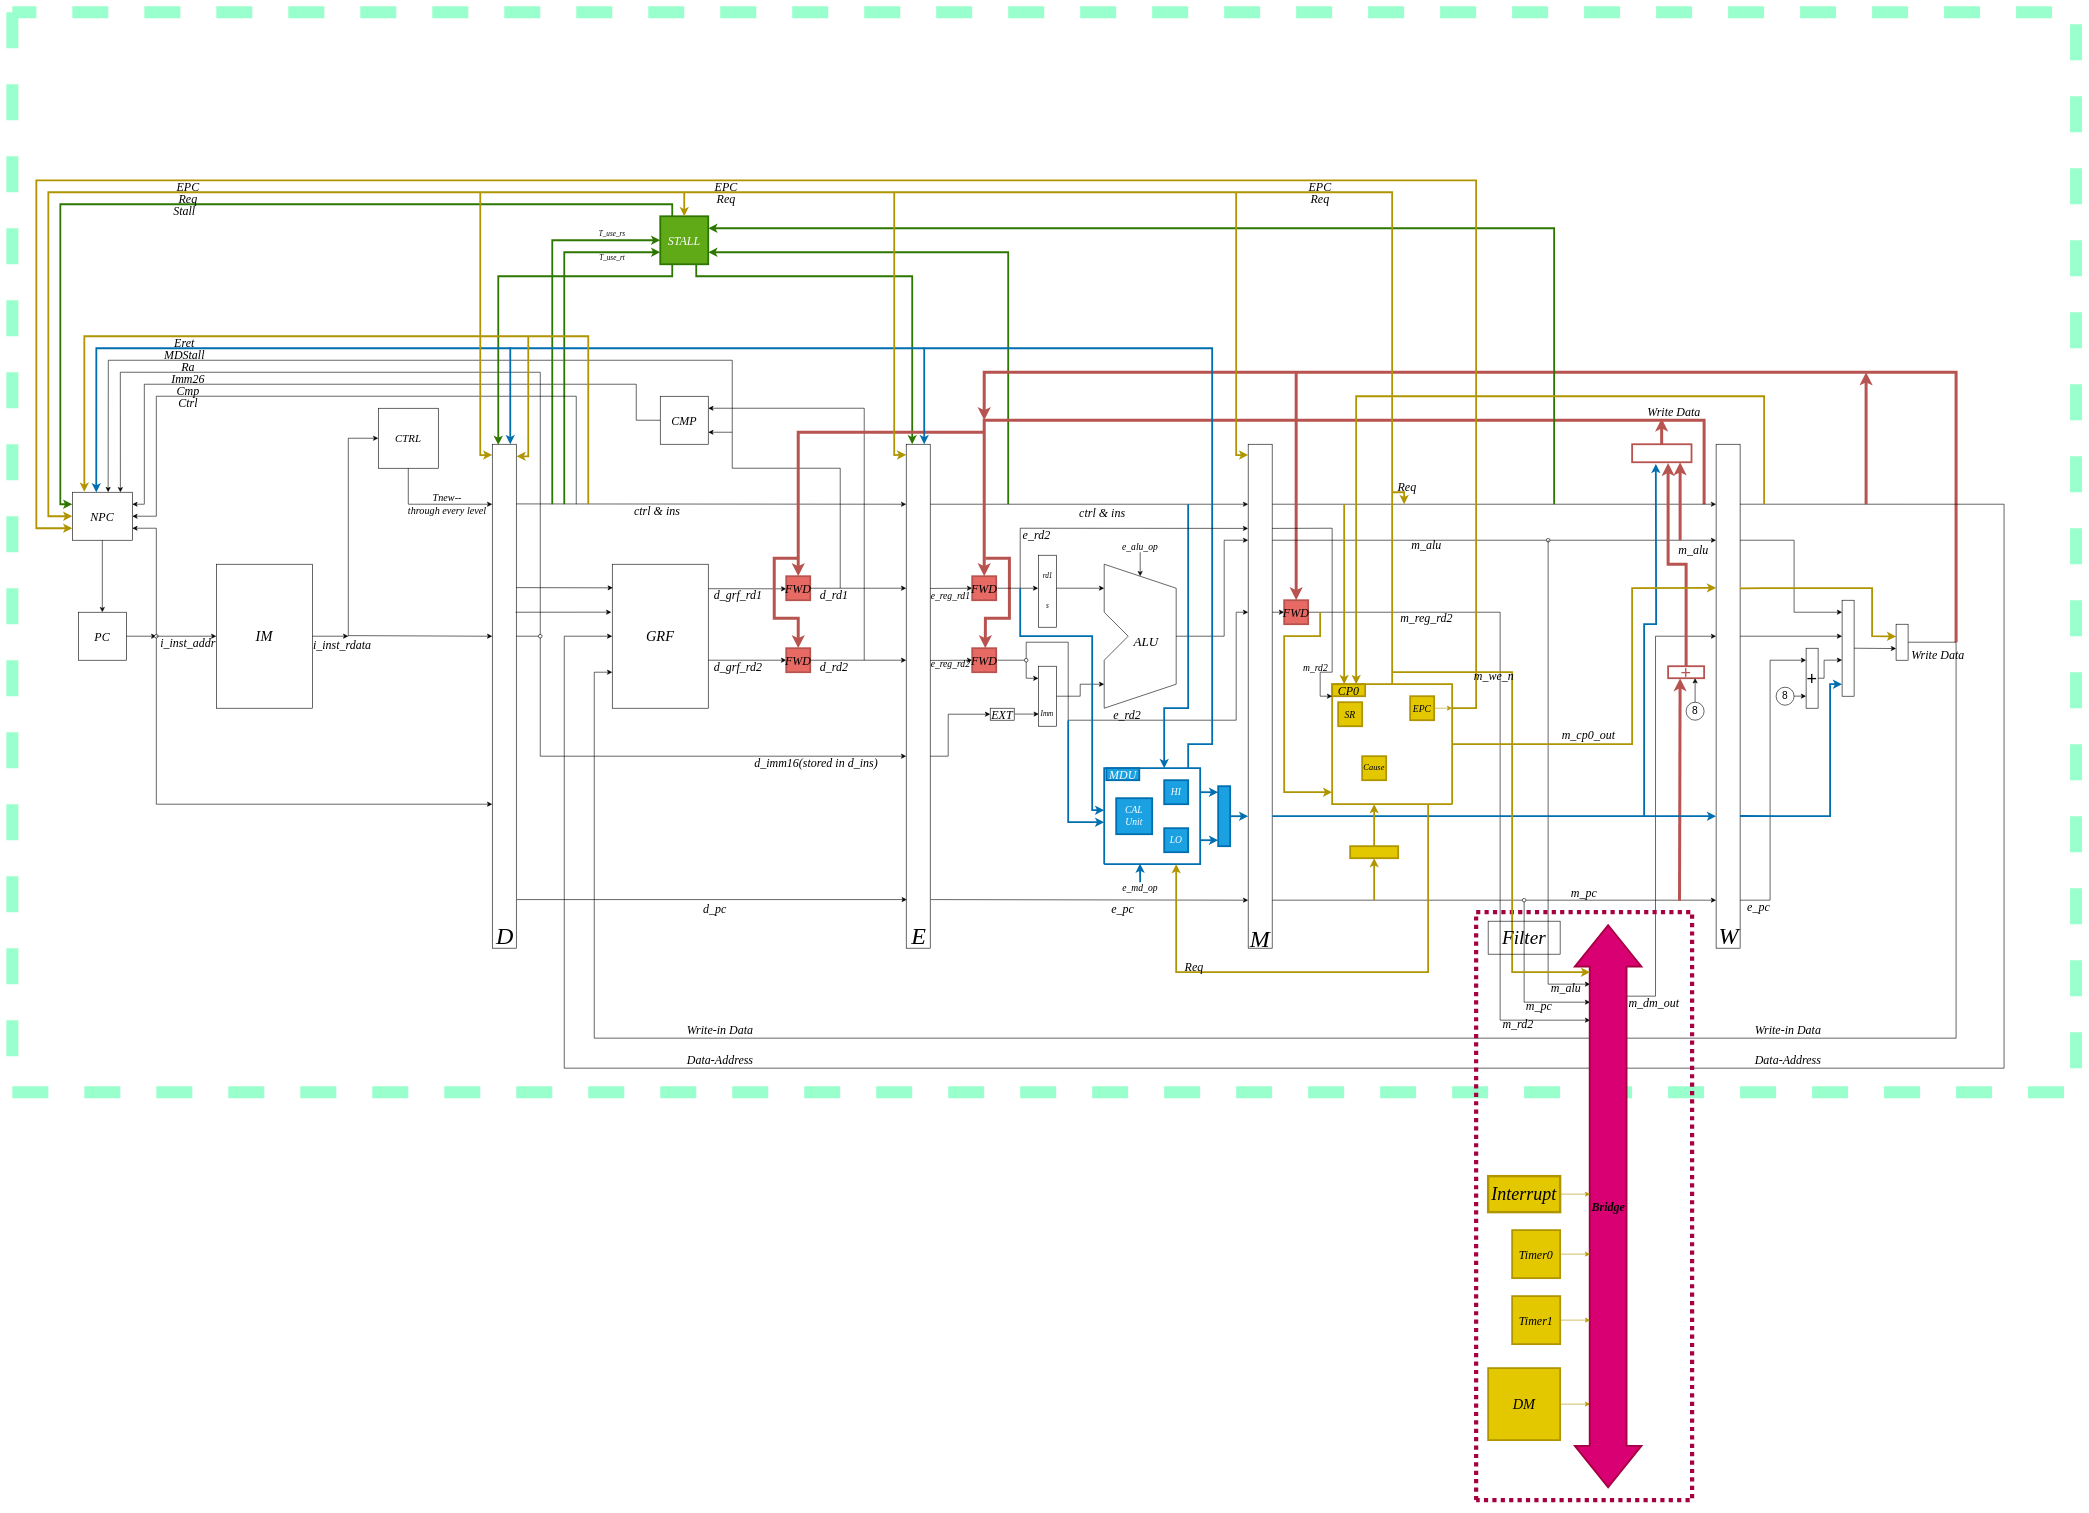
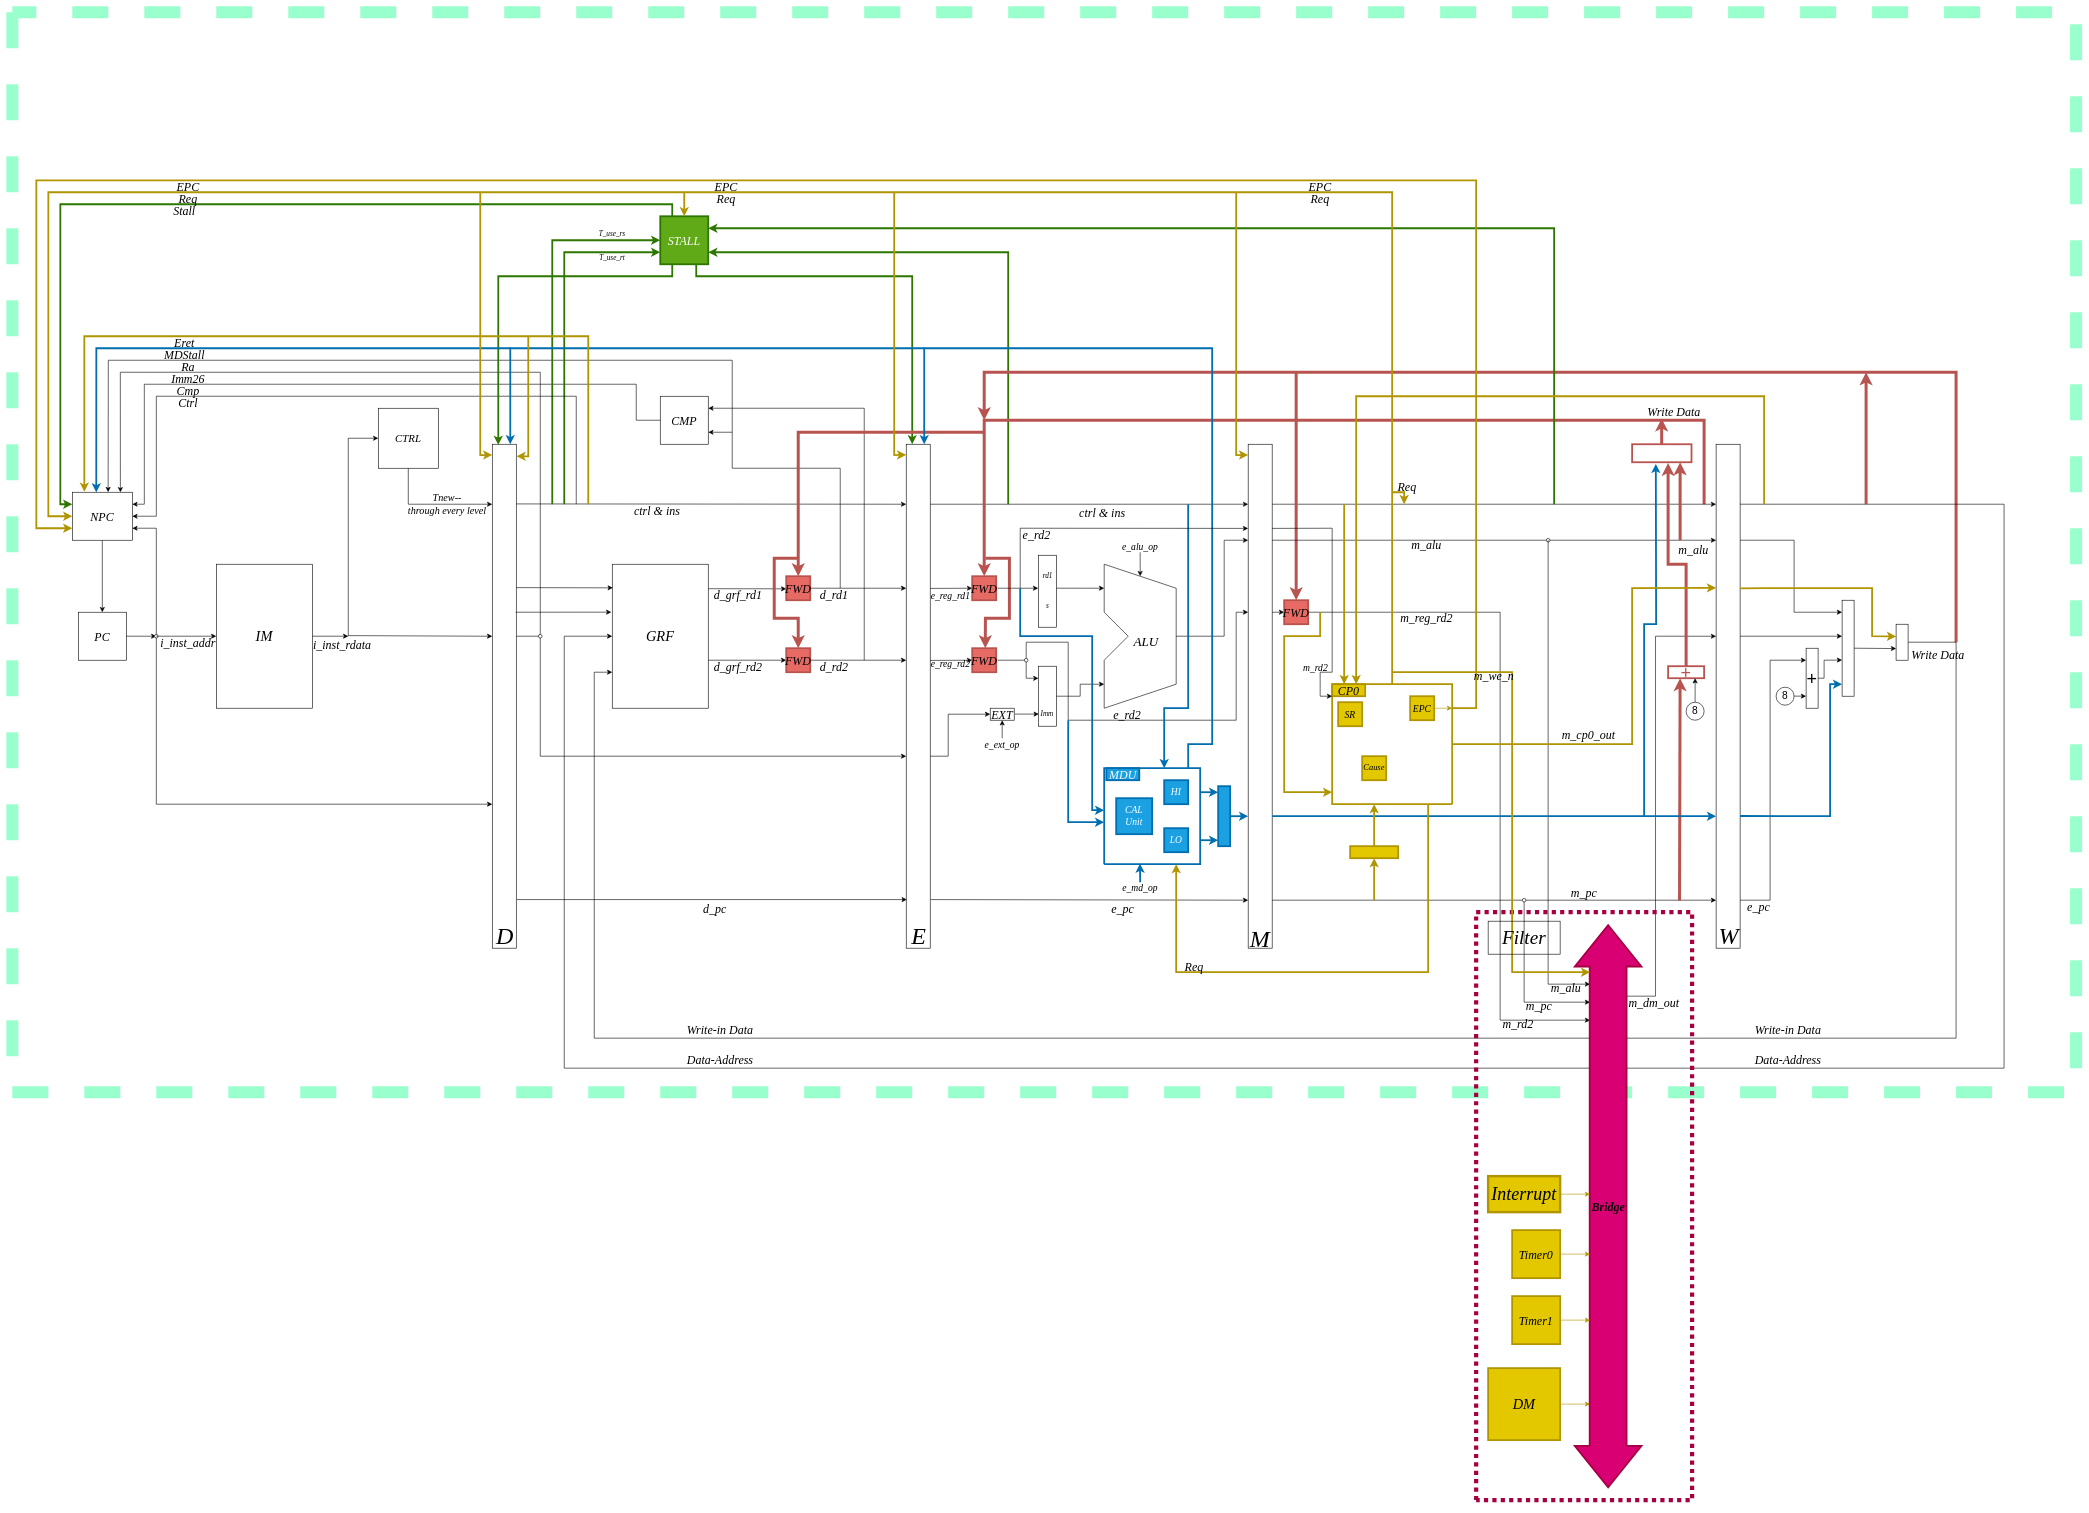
none -> (1002, 725)
none -> (1002, 744)
(816, 762) -> none
